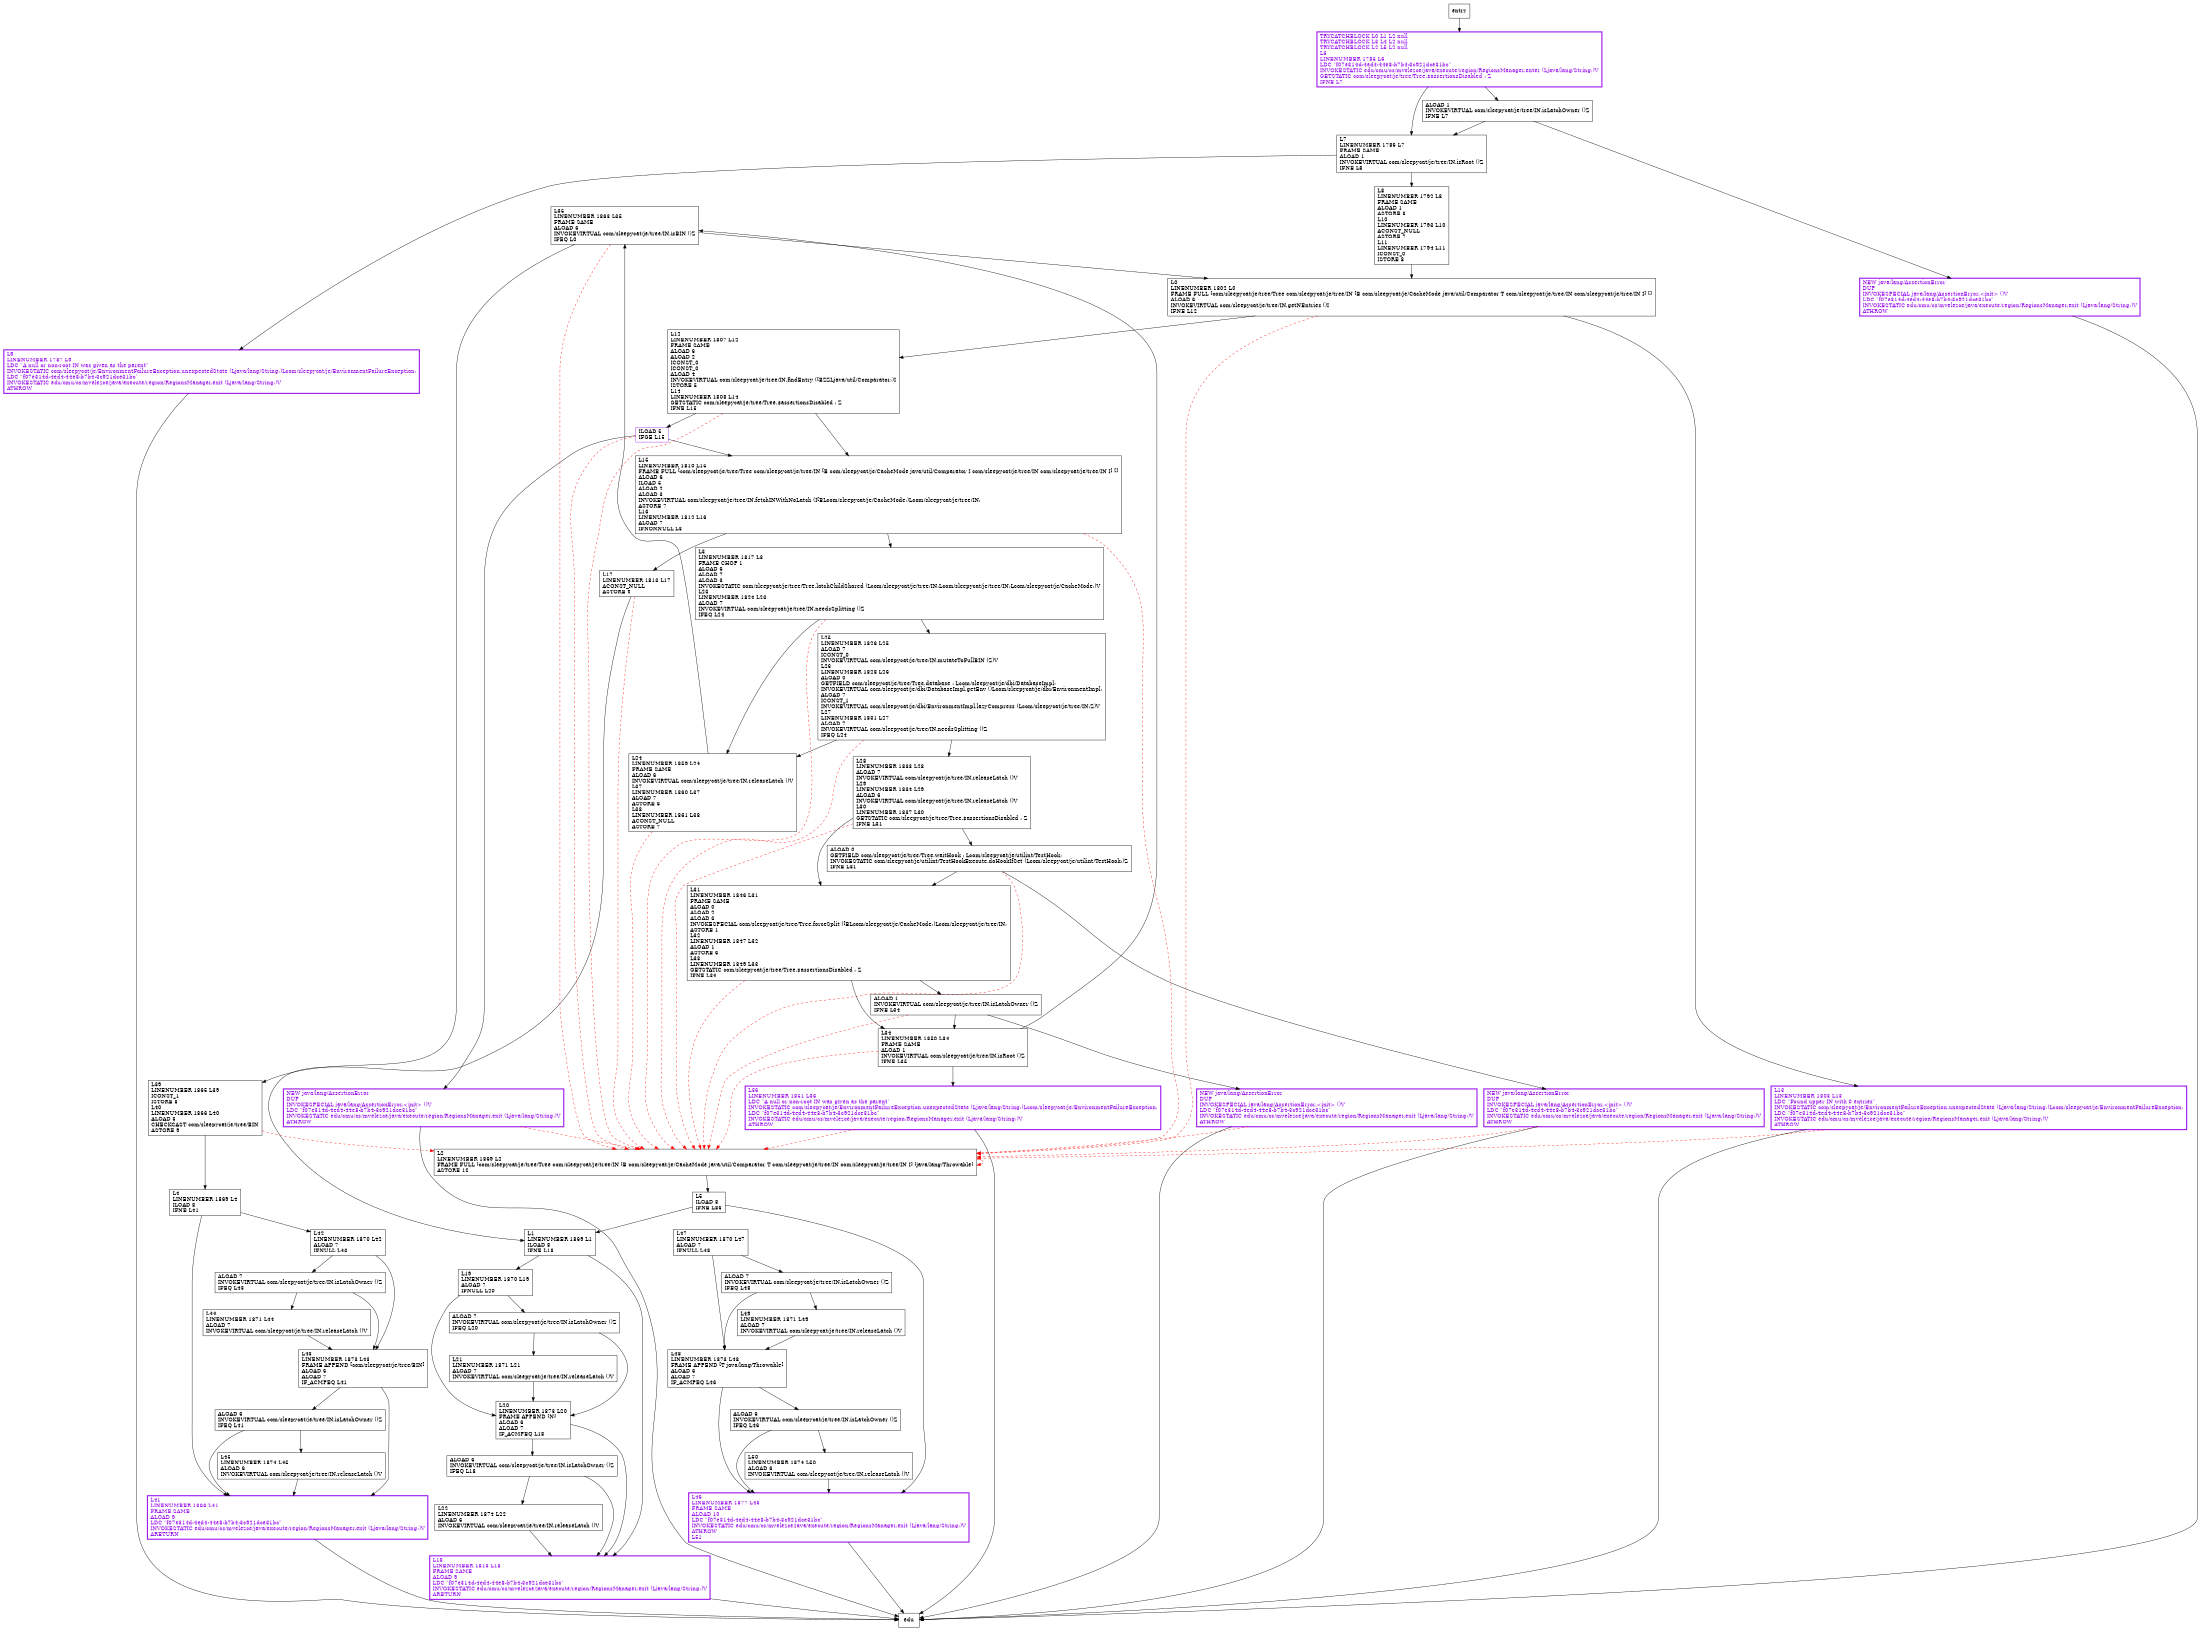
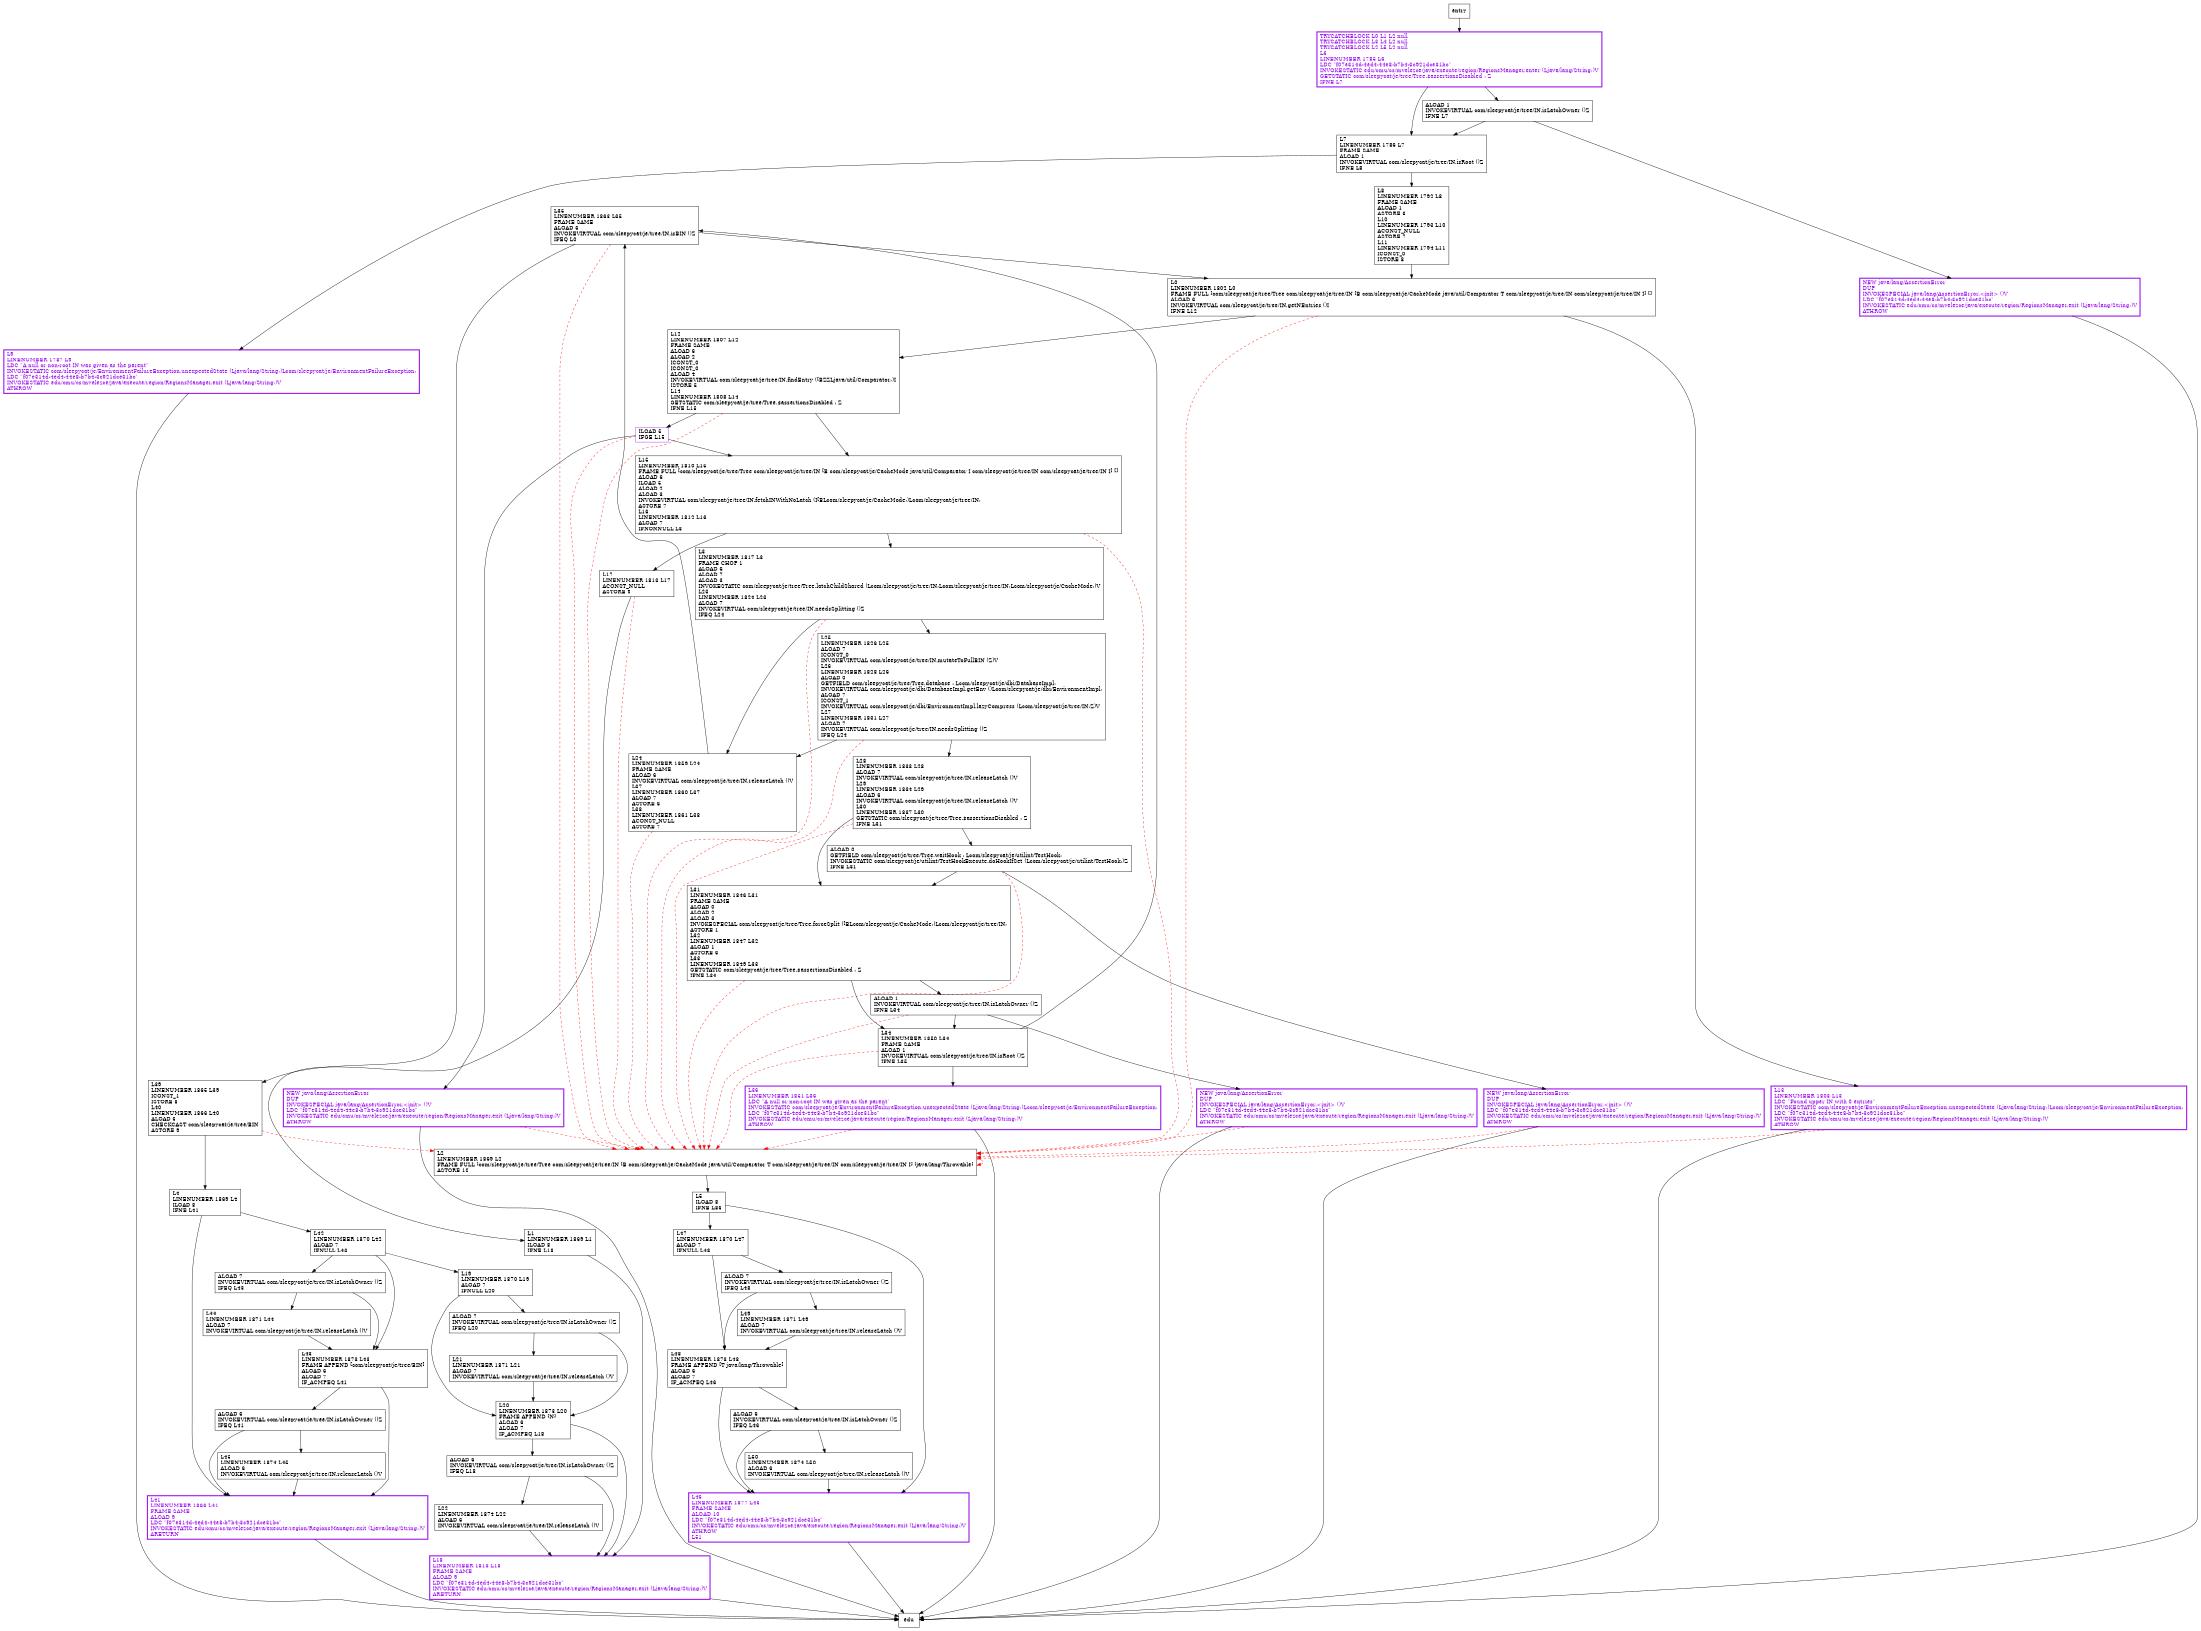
(646, 1219) -> (710, 1219)
(529, 1262) -> (420, 1262)
